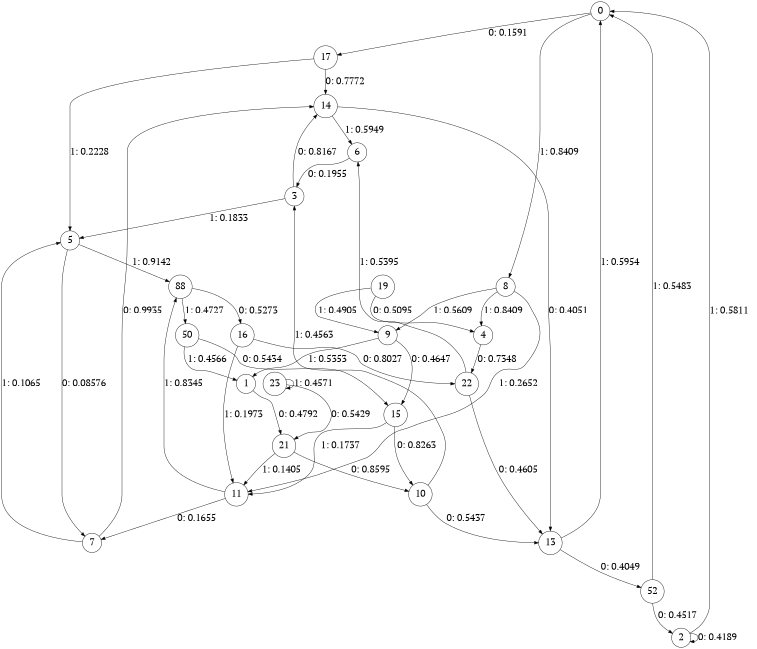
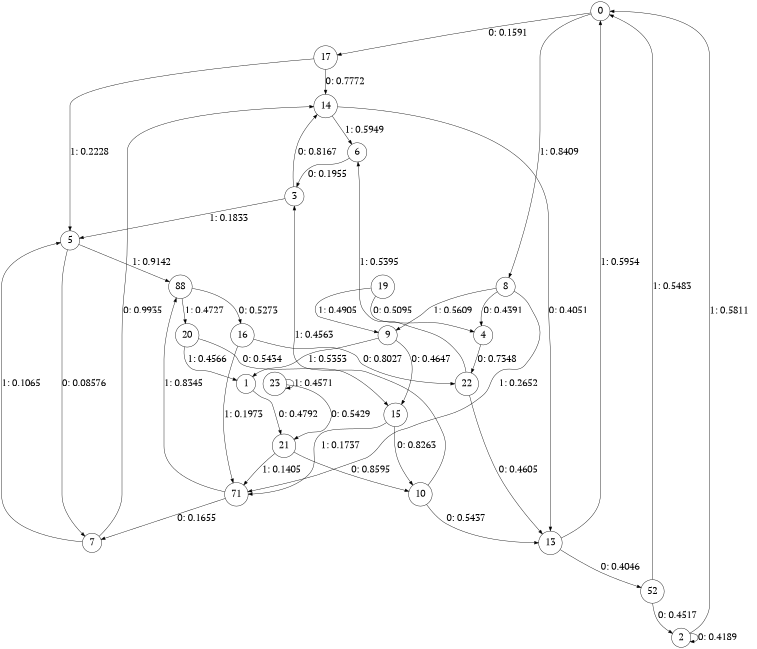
(507, 311) -> (507, 311)
(187, 335) -> (187, 335)
(236, 494) -> (236, 494)
(624, 567) -> (624, 567)
